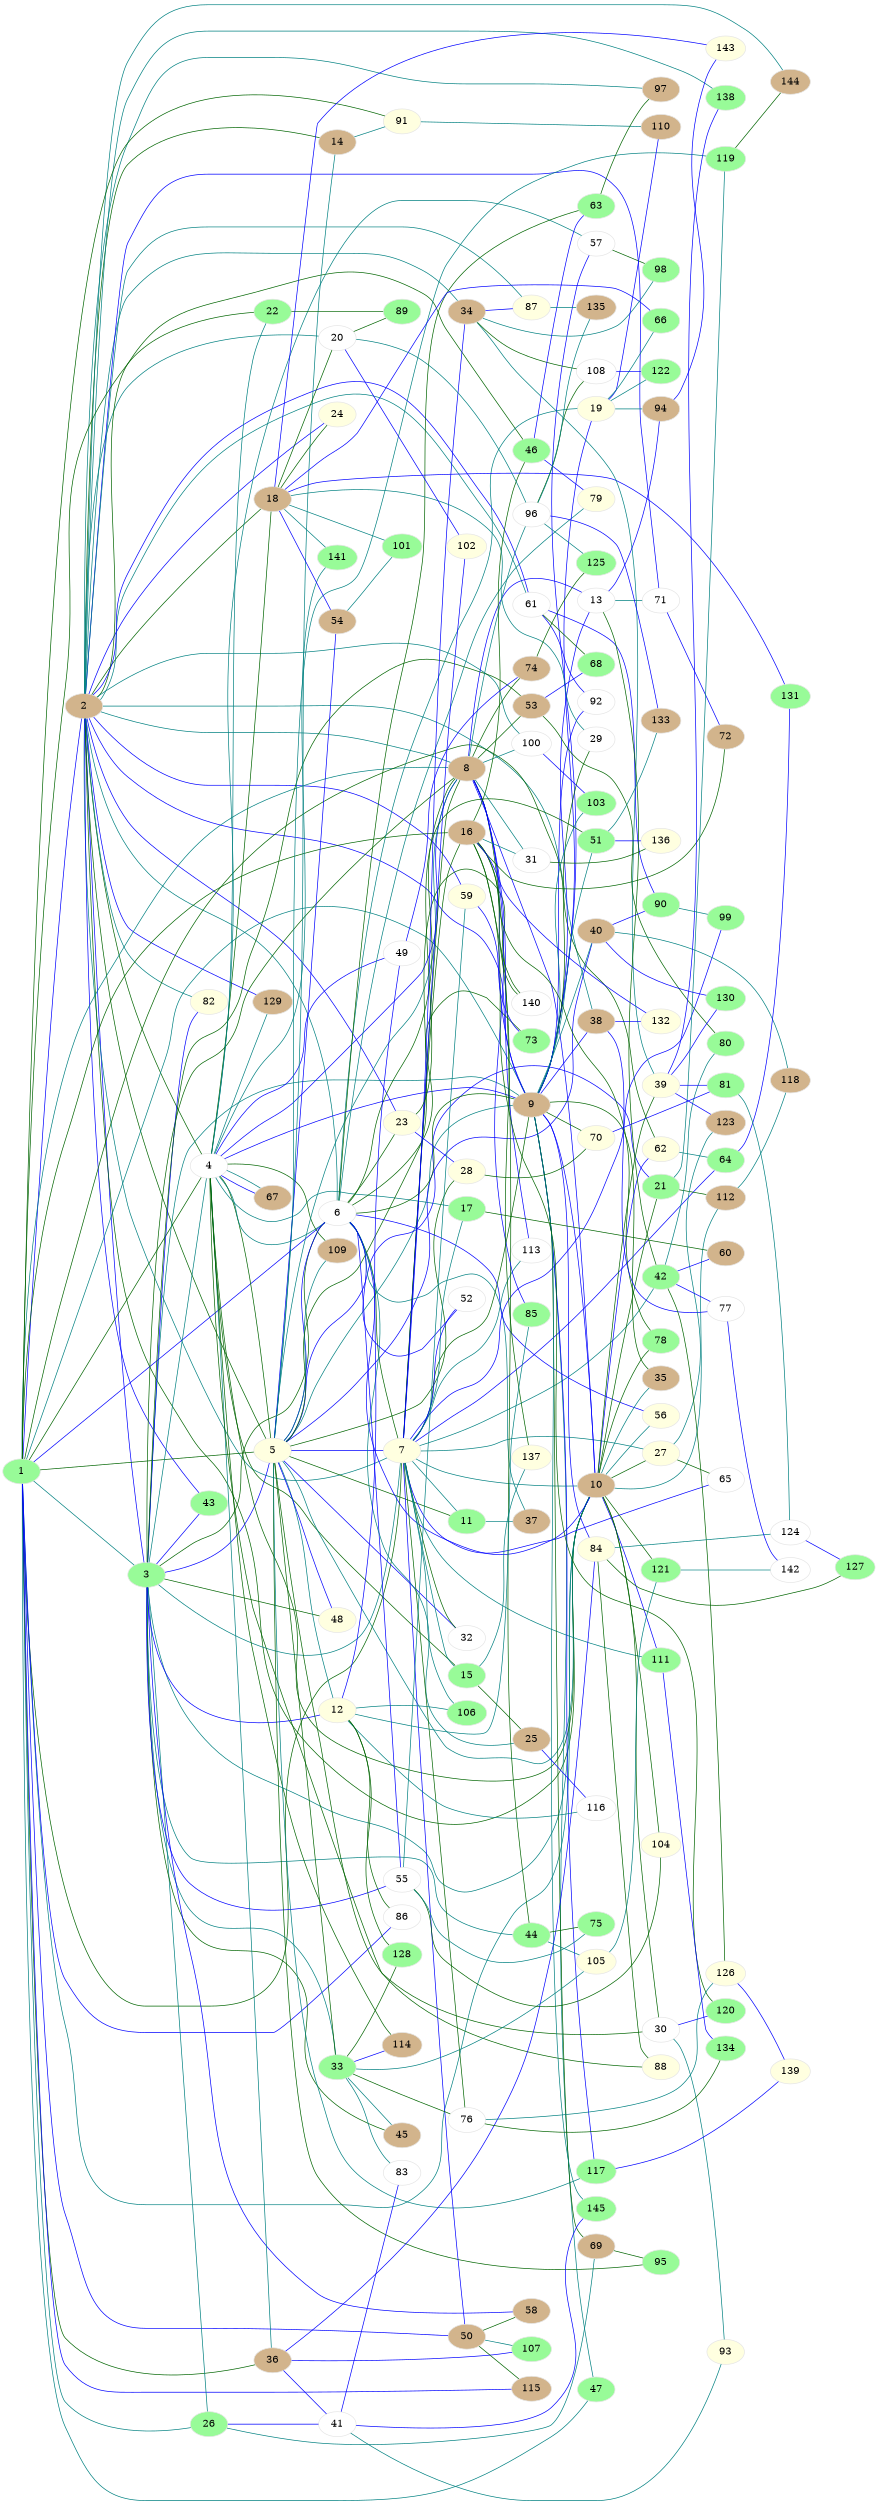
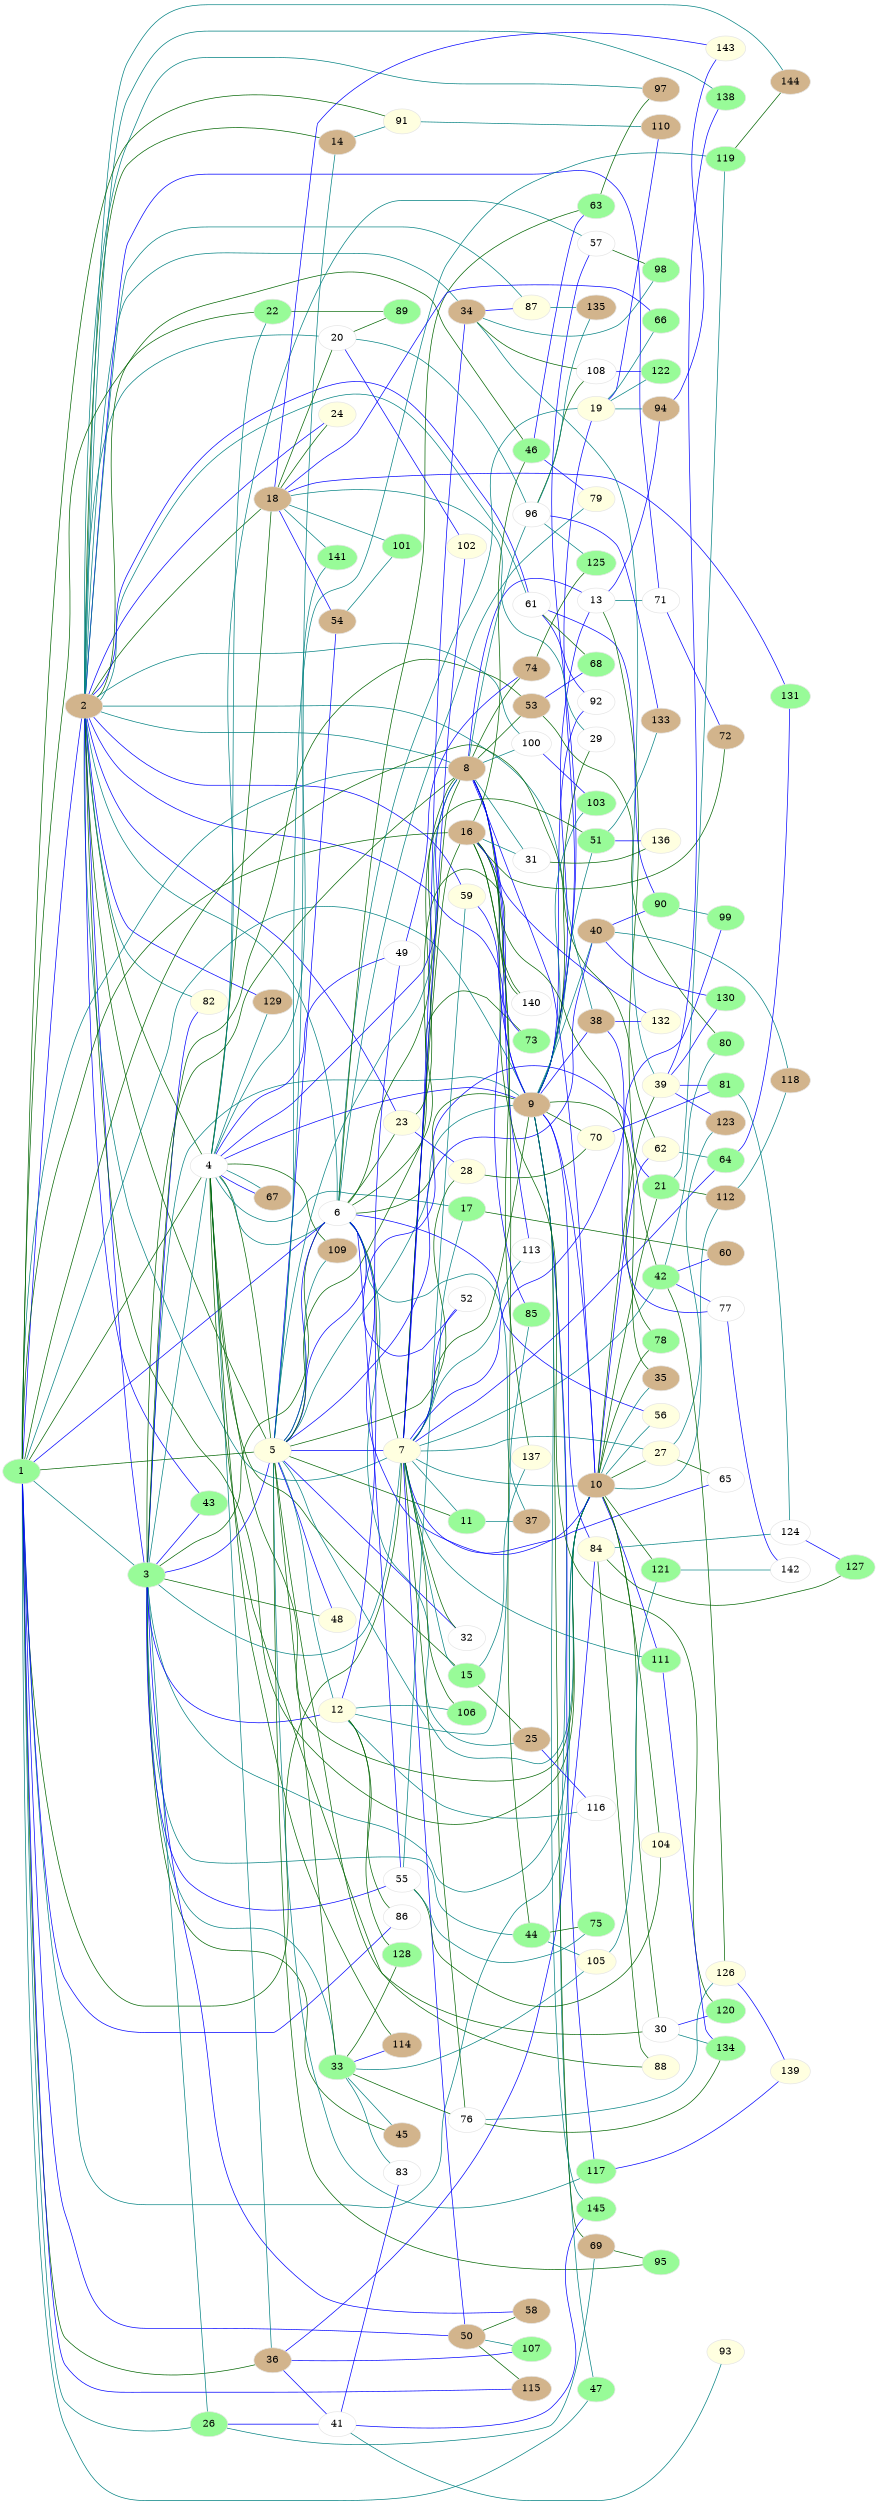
(427, 1591) -> (427, 1591)
(710, 2187) -> (692, 2039)
